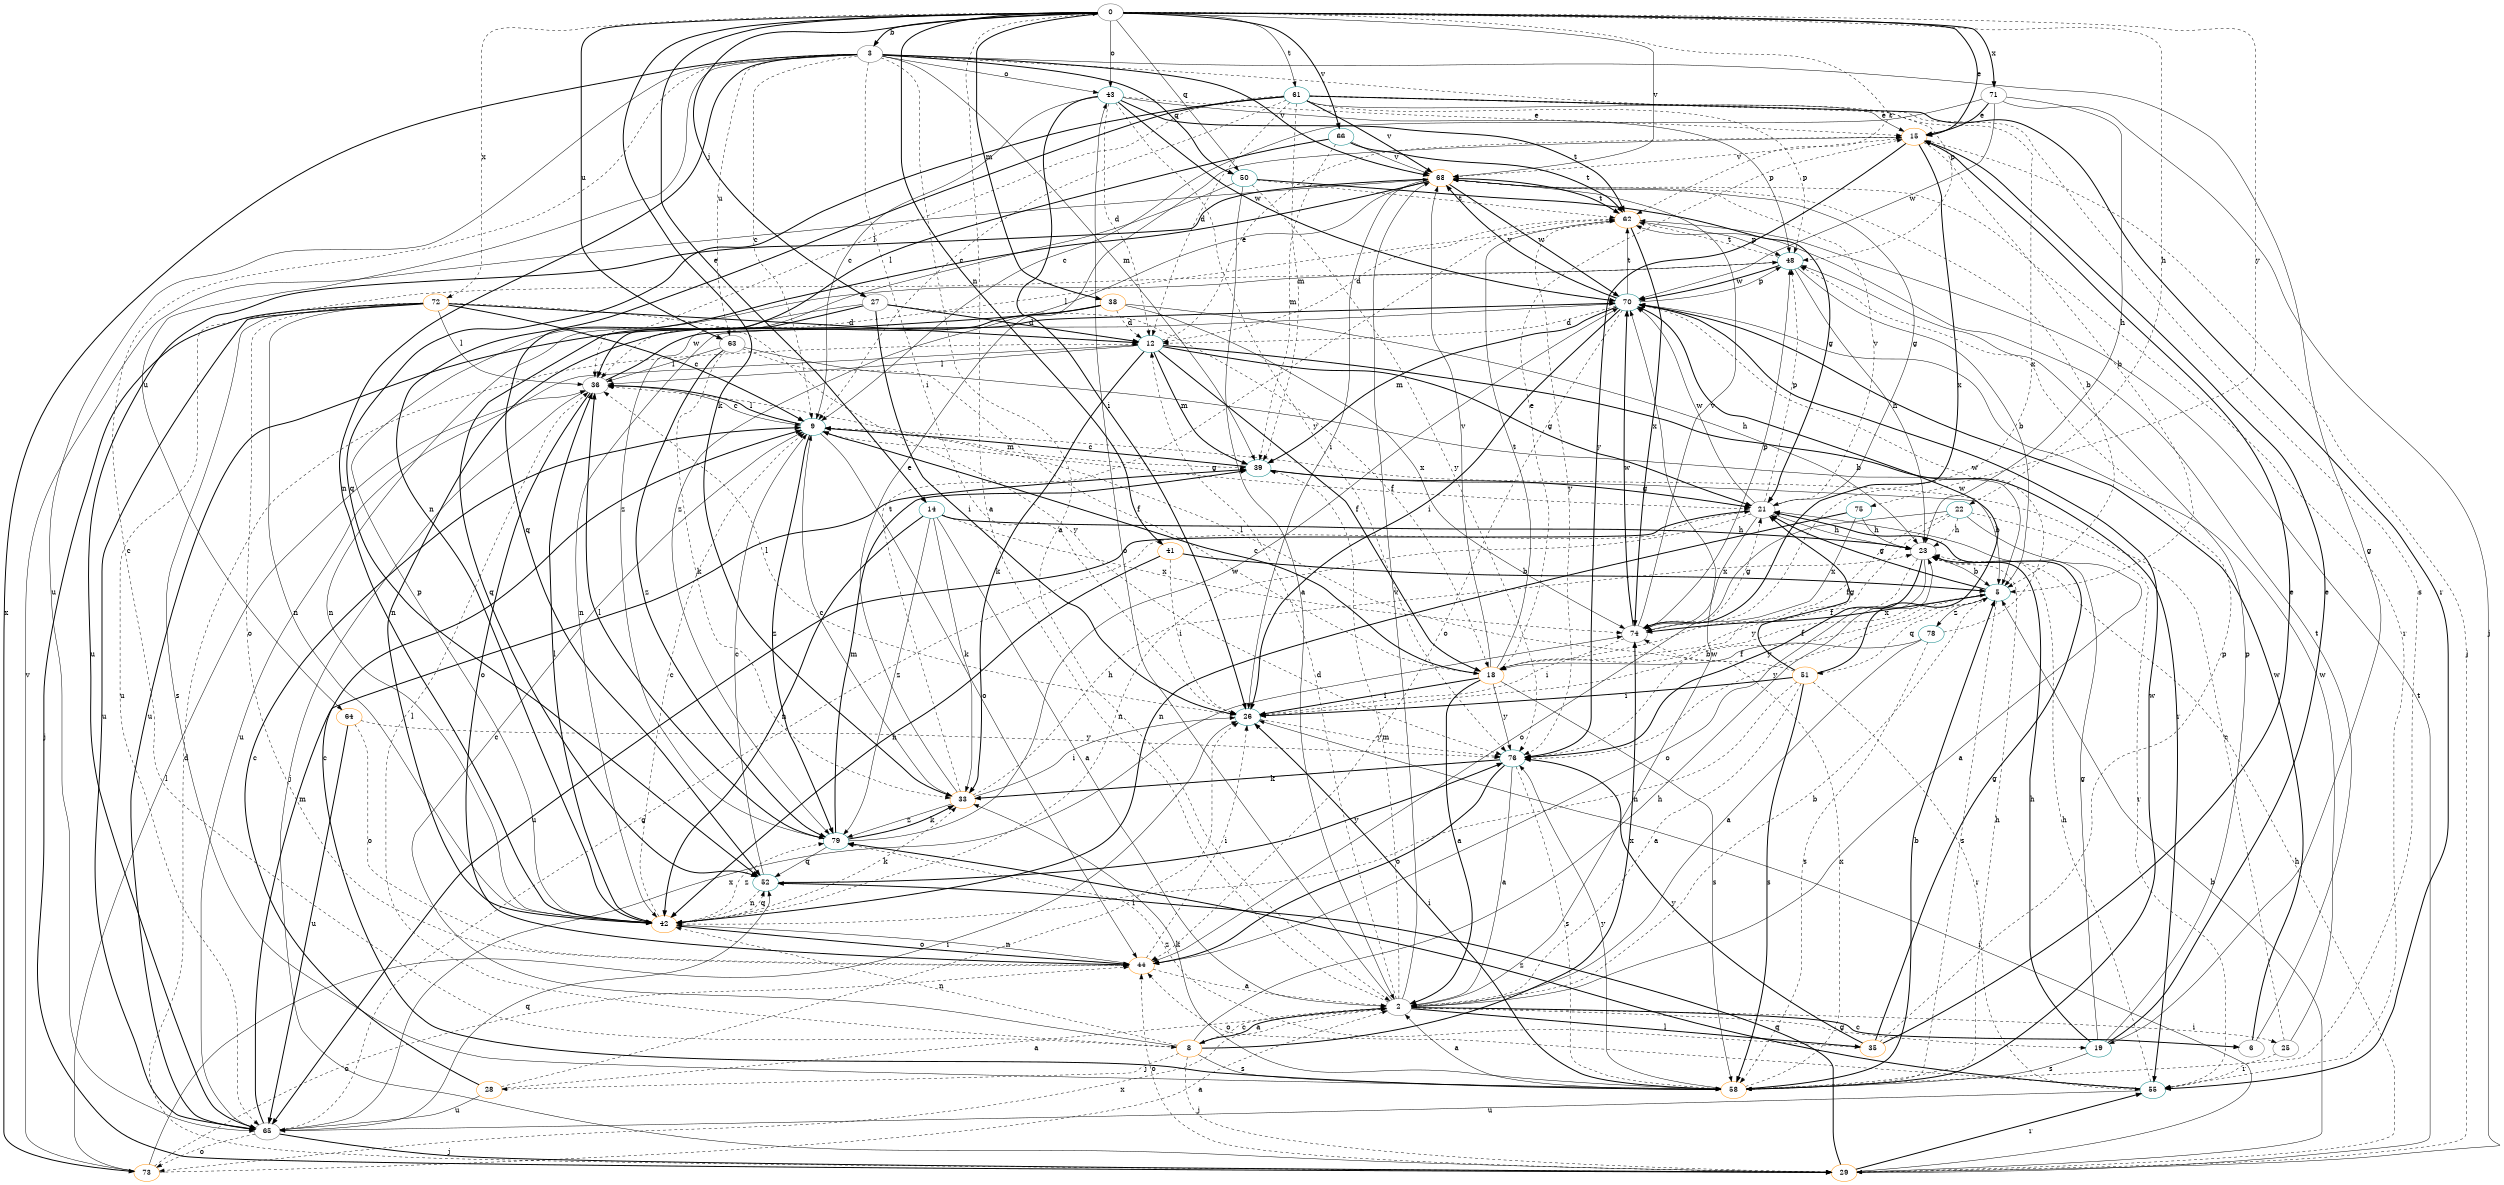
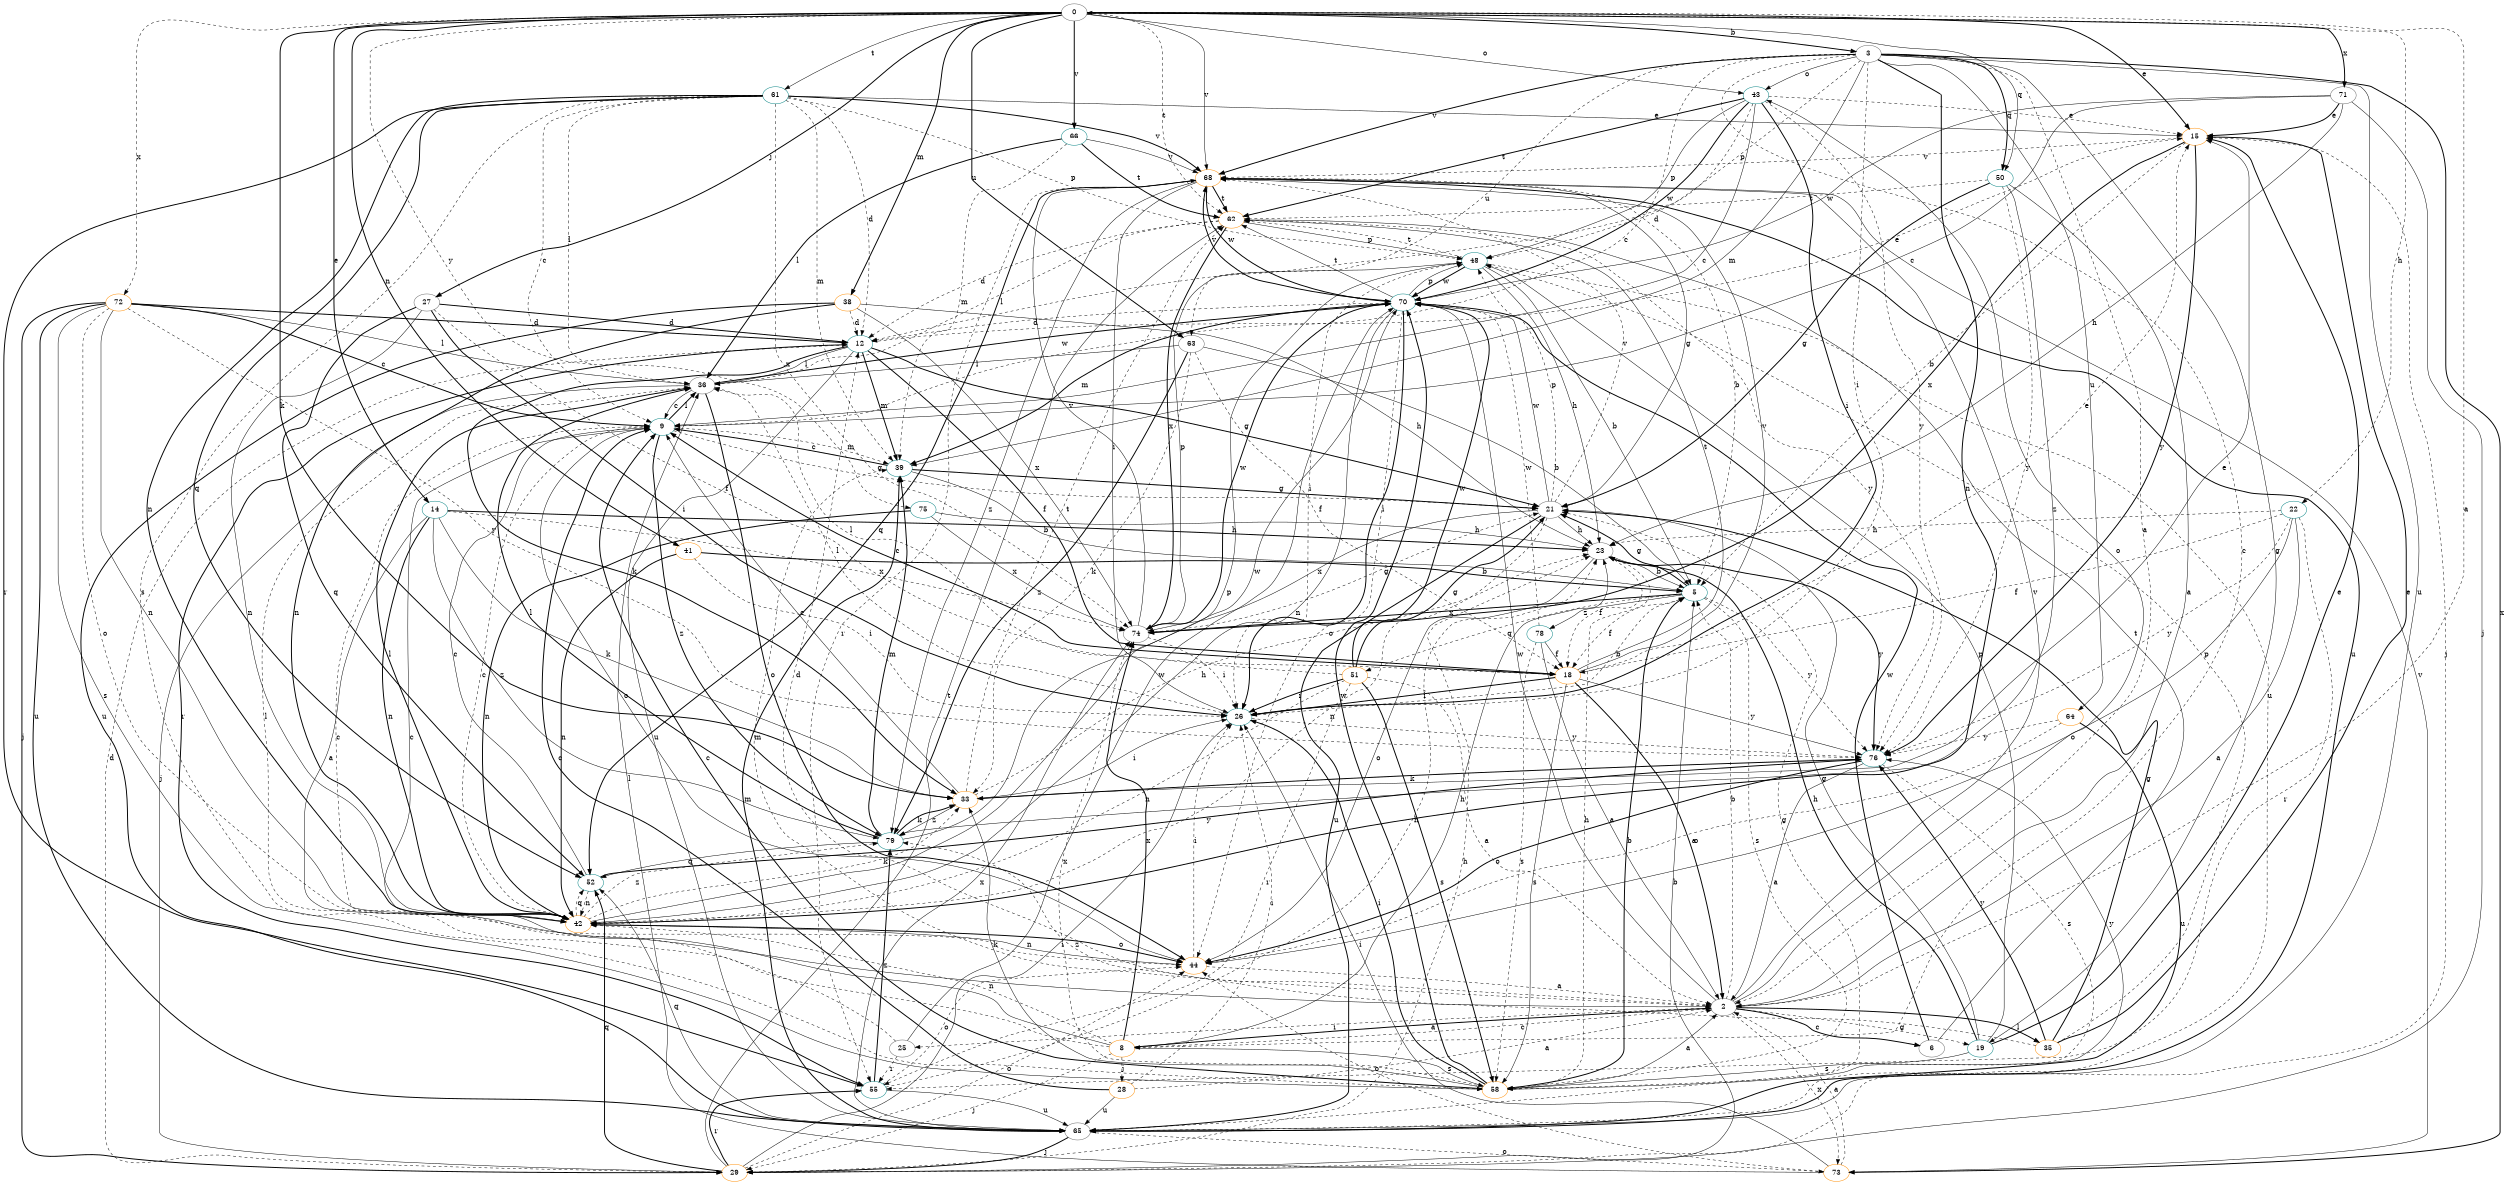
none -> (1309, 482)
